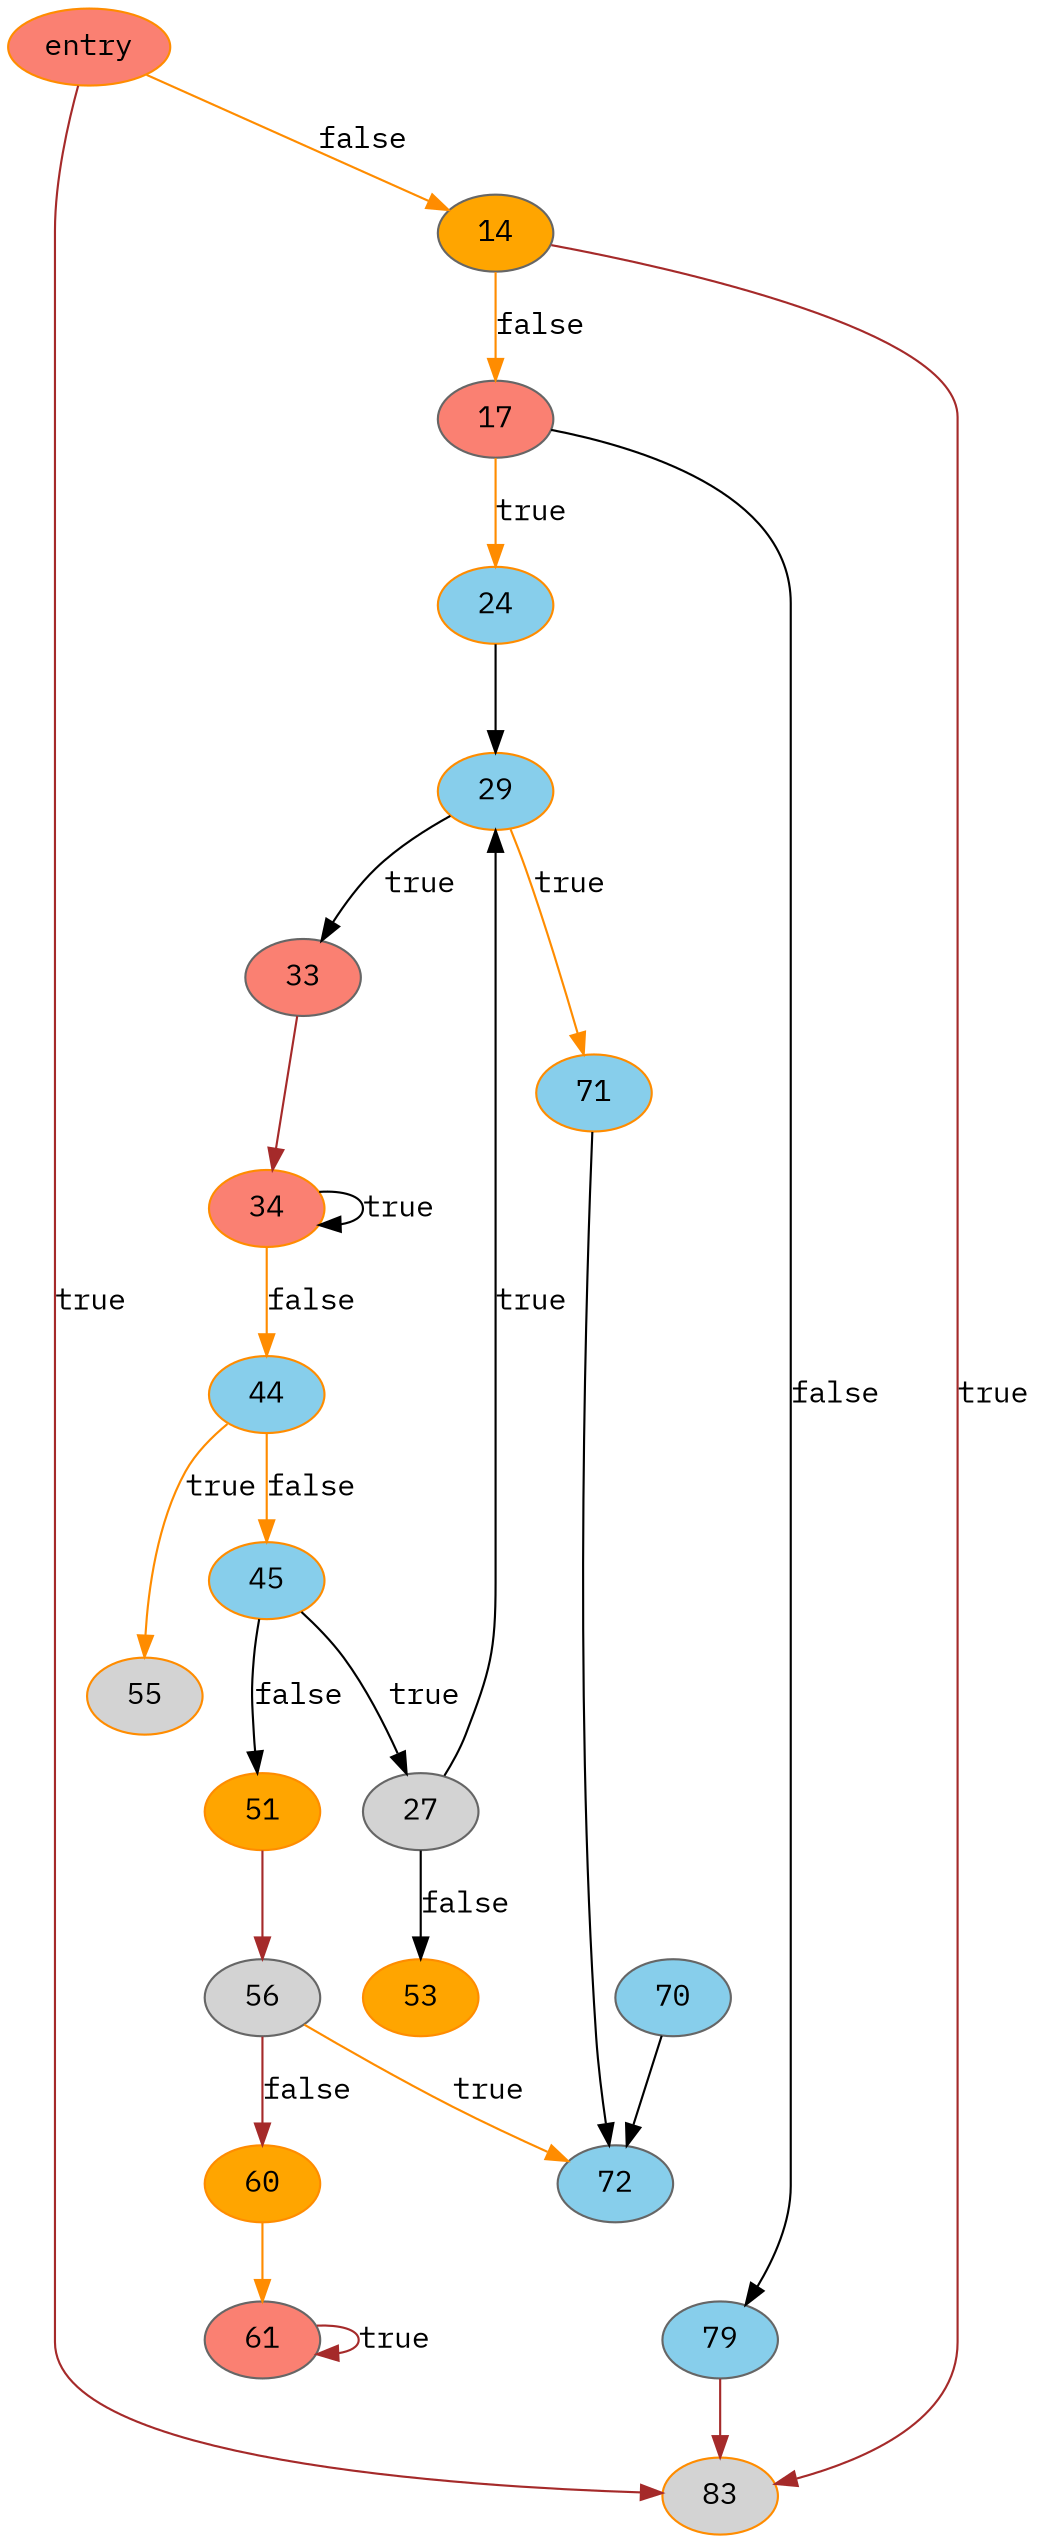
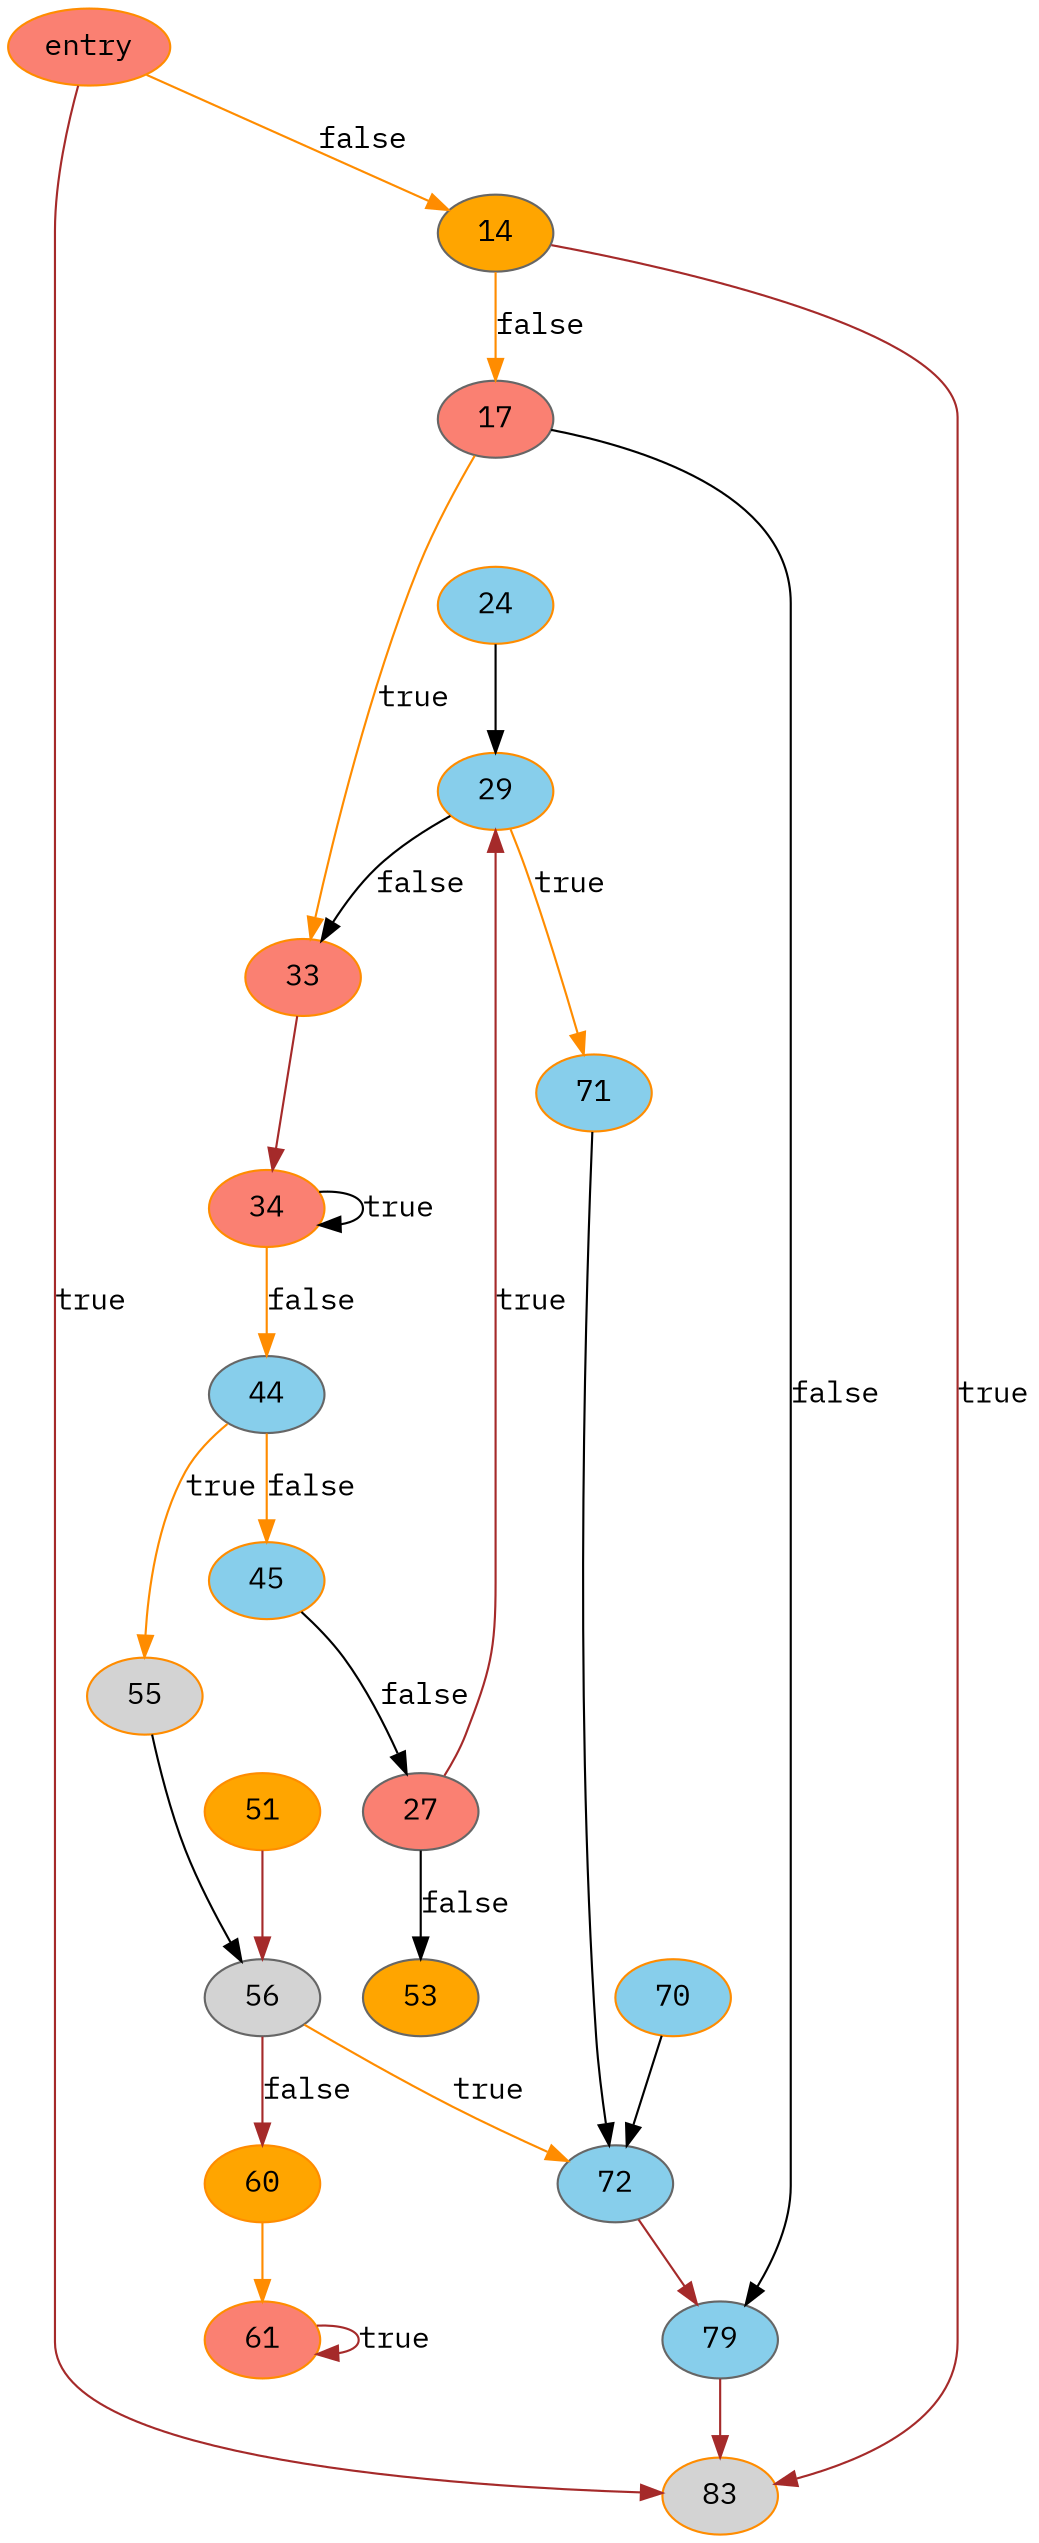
(496, 502) -> (379, 680)
(421, 884) -> (421, 884)
(303, 977) -> (303, 977)
(496, 1319) -> (496, 1319)
(267, 1395) -> (267, 1395)
(252, 1685) -> none
(425, 1696) -> (425, 1696)
(421, 1812) -> (421, 1812)
none -> (182, 1842)
(421, 1998) -> (421, 1998)
(673, 1998) -> (673, 1998)
none -> (662, 2253)
(262, 2340) -> (262, 2340)
